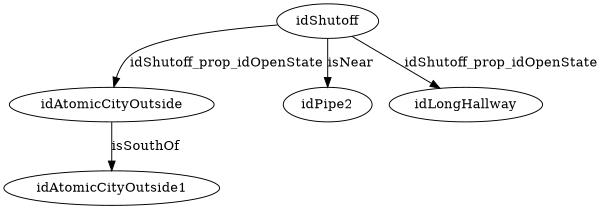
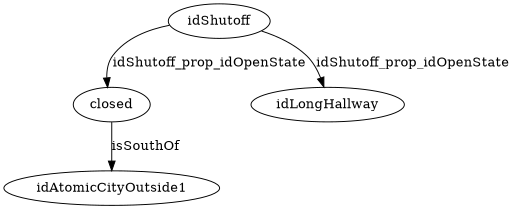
(112, 105) -> (112, 105)
(328, 105) -> none
